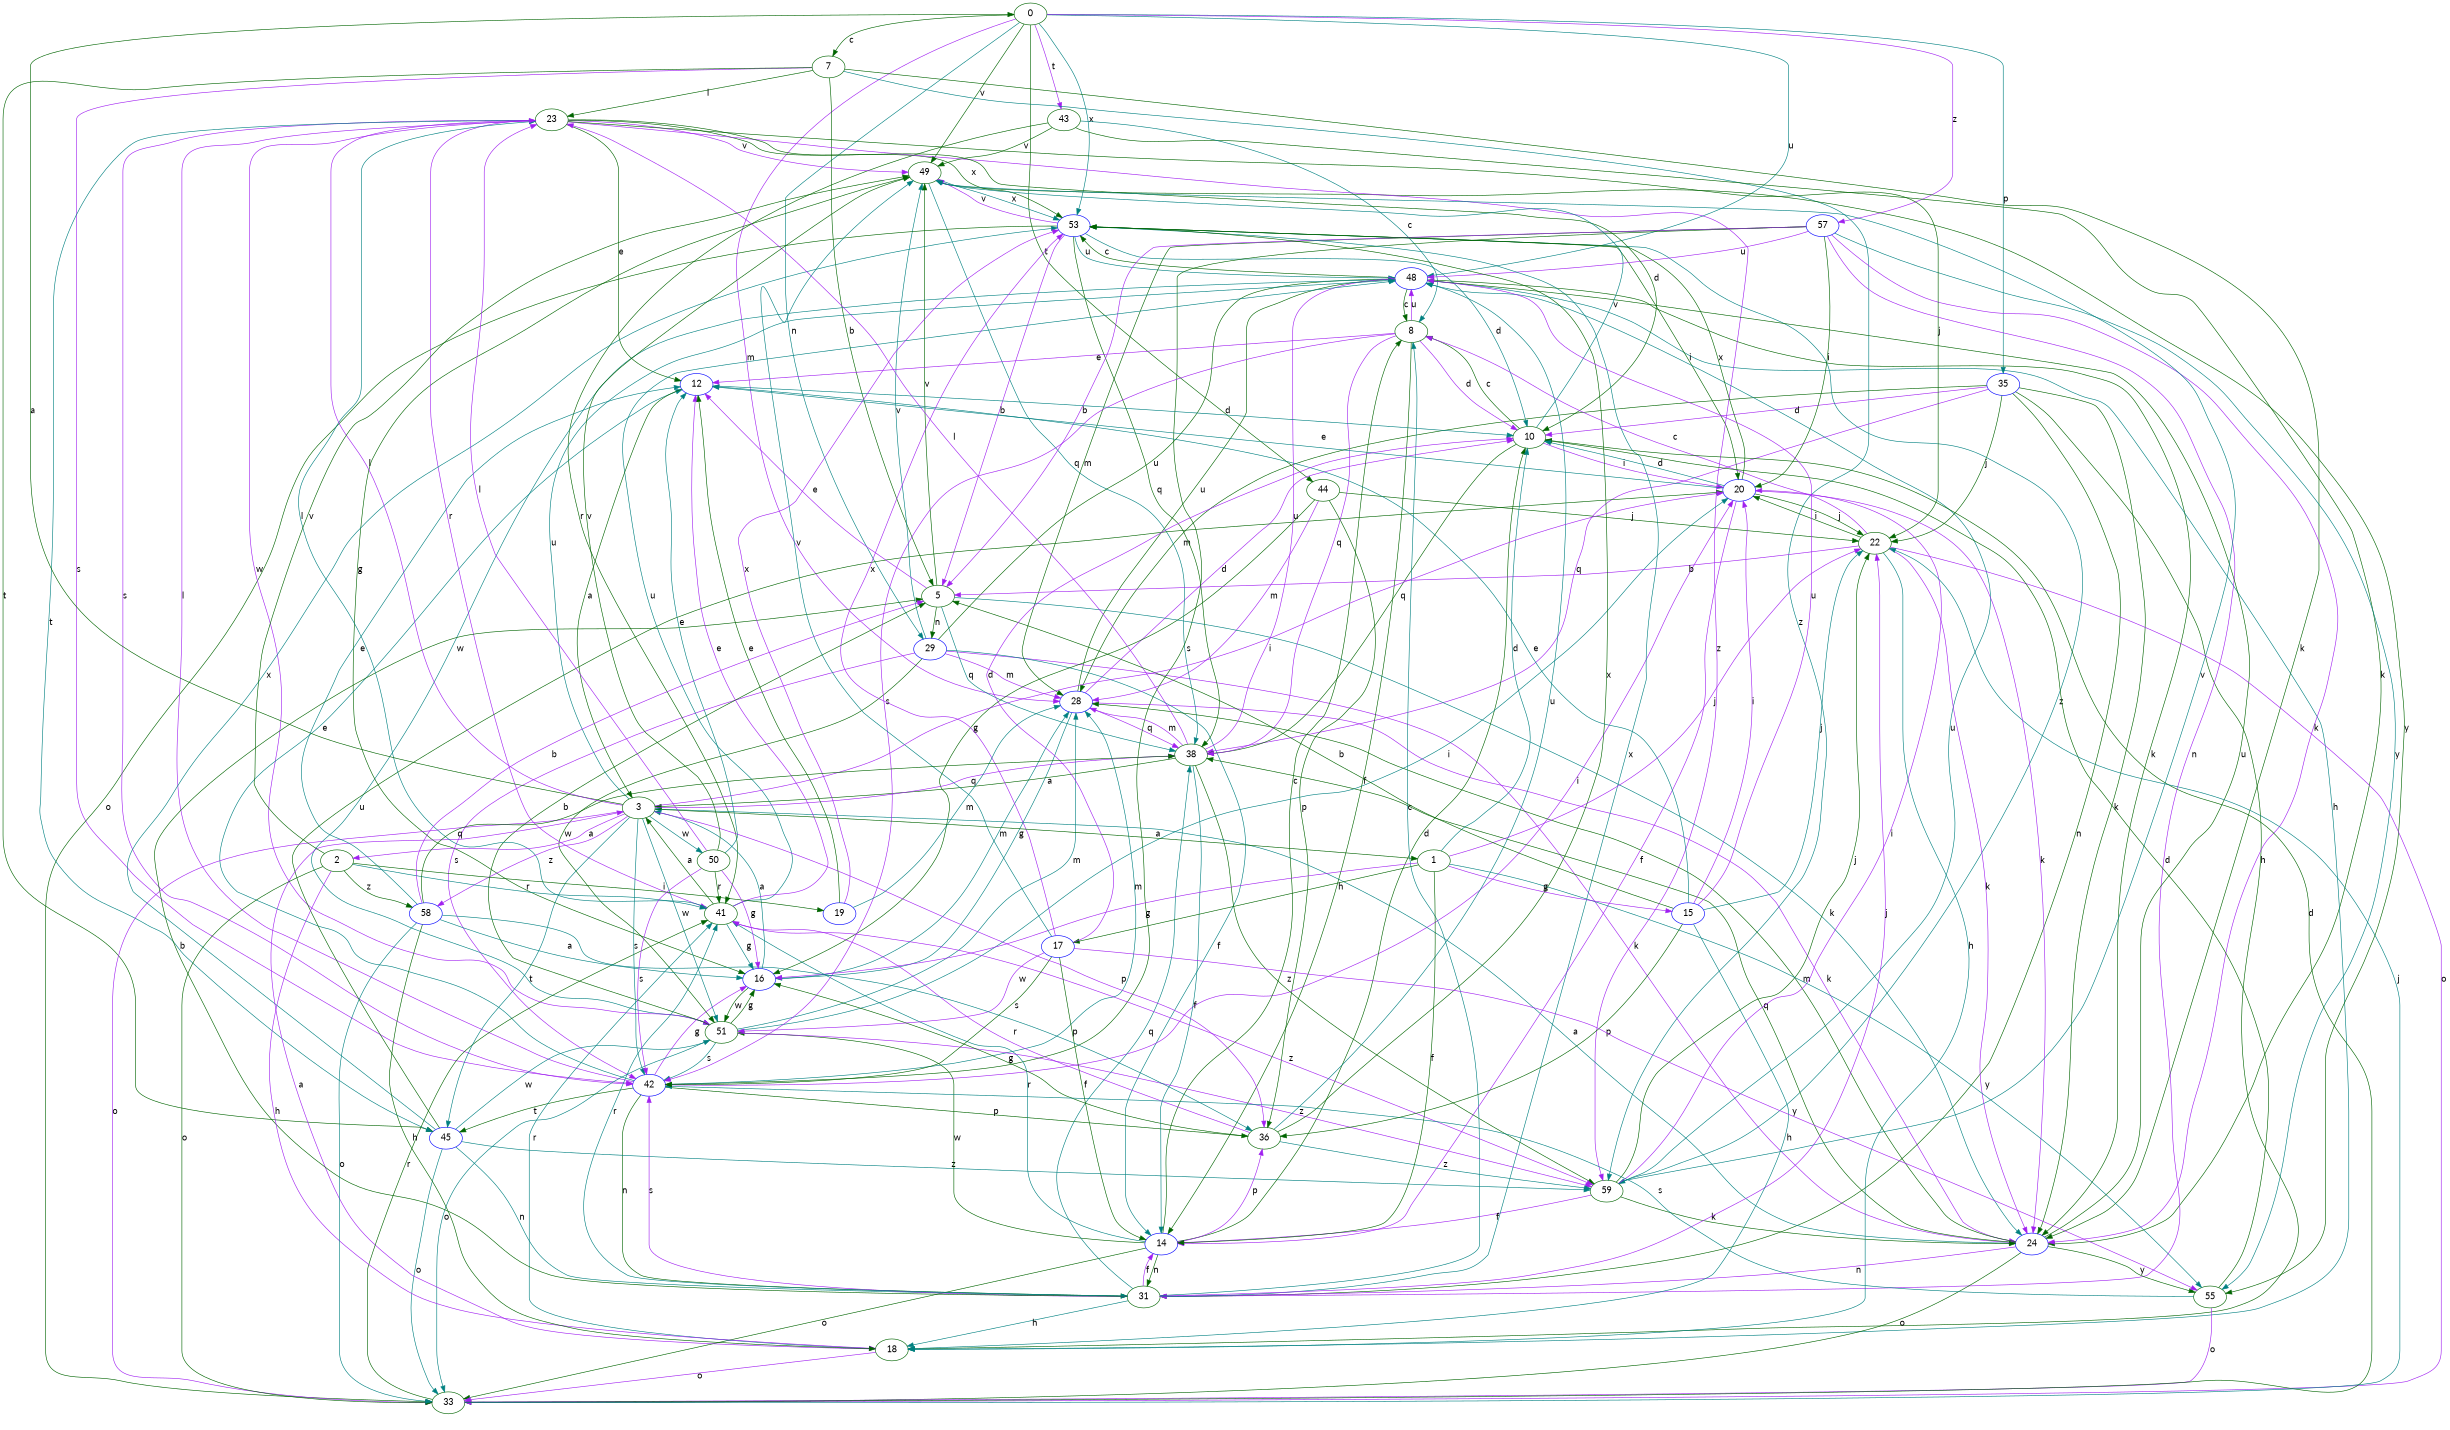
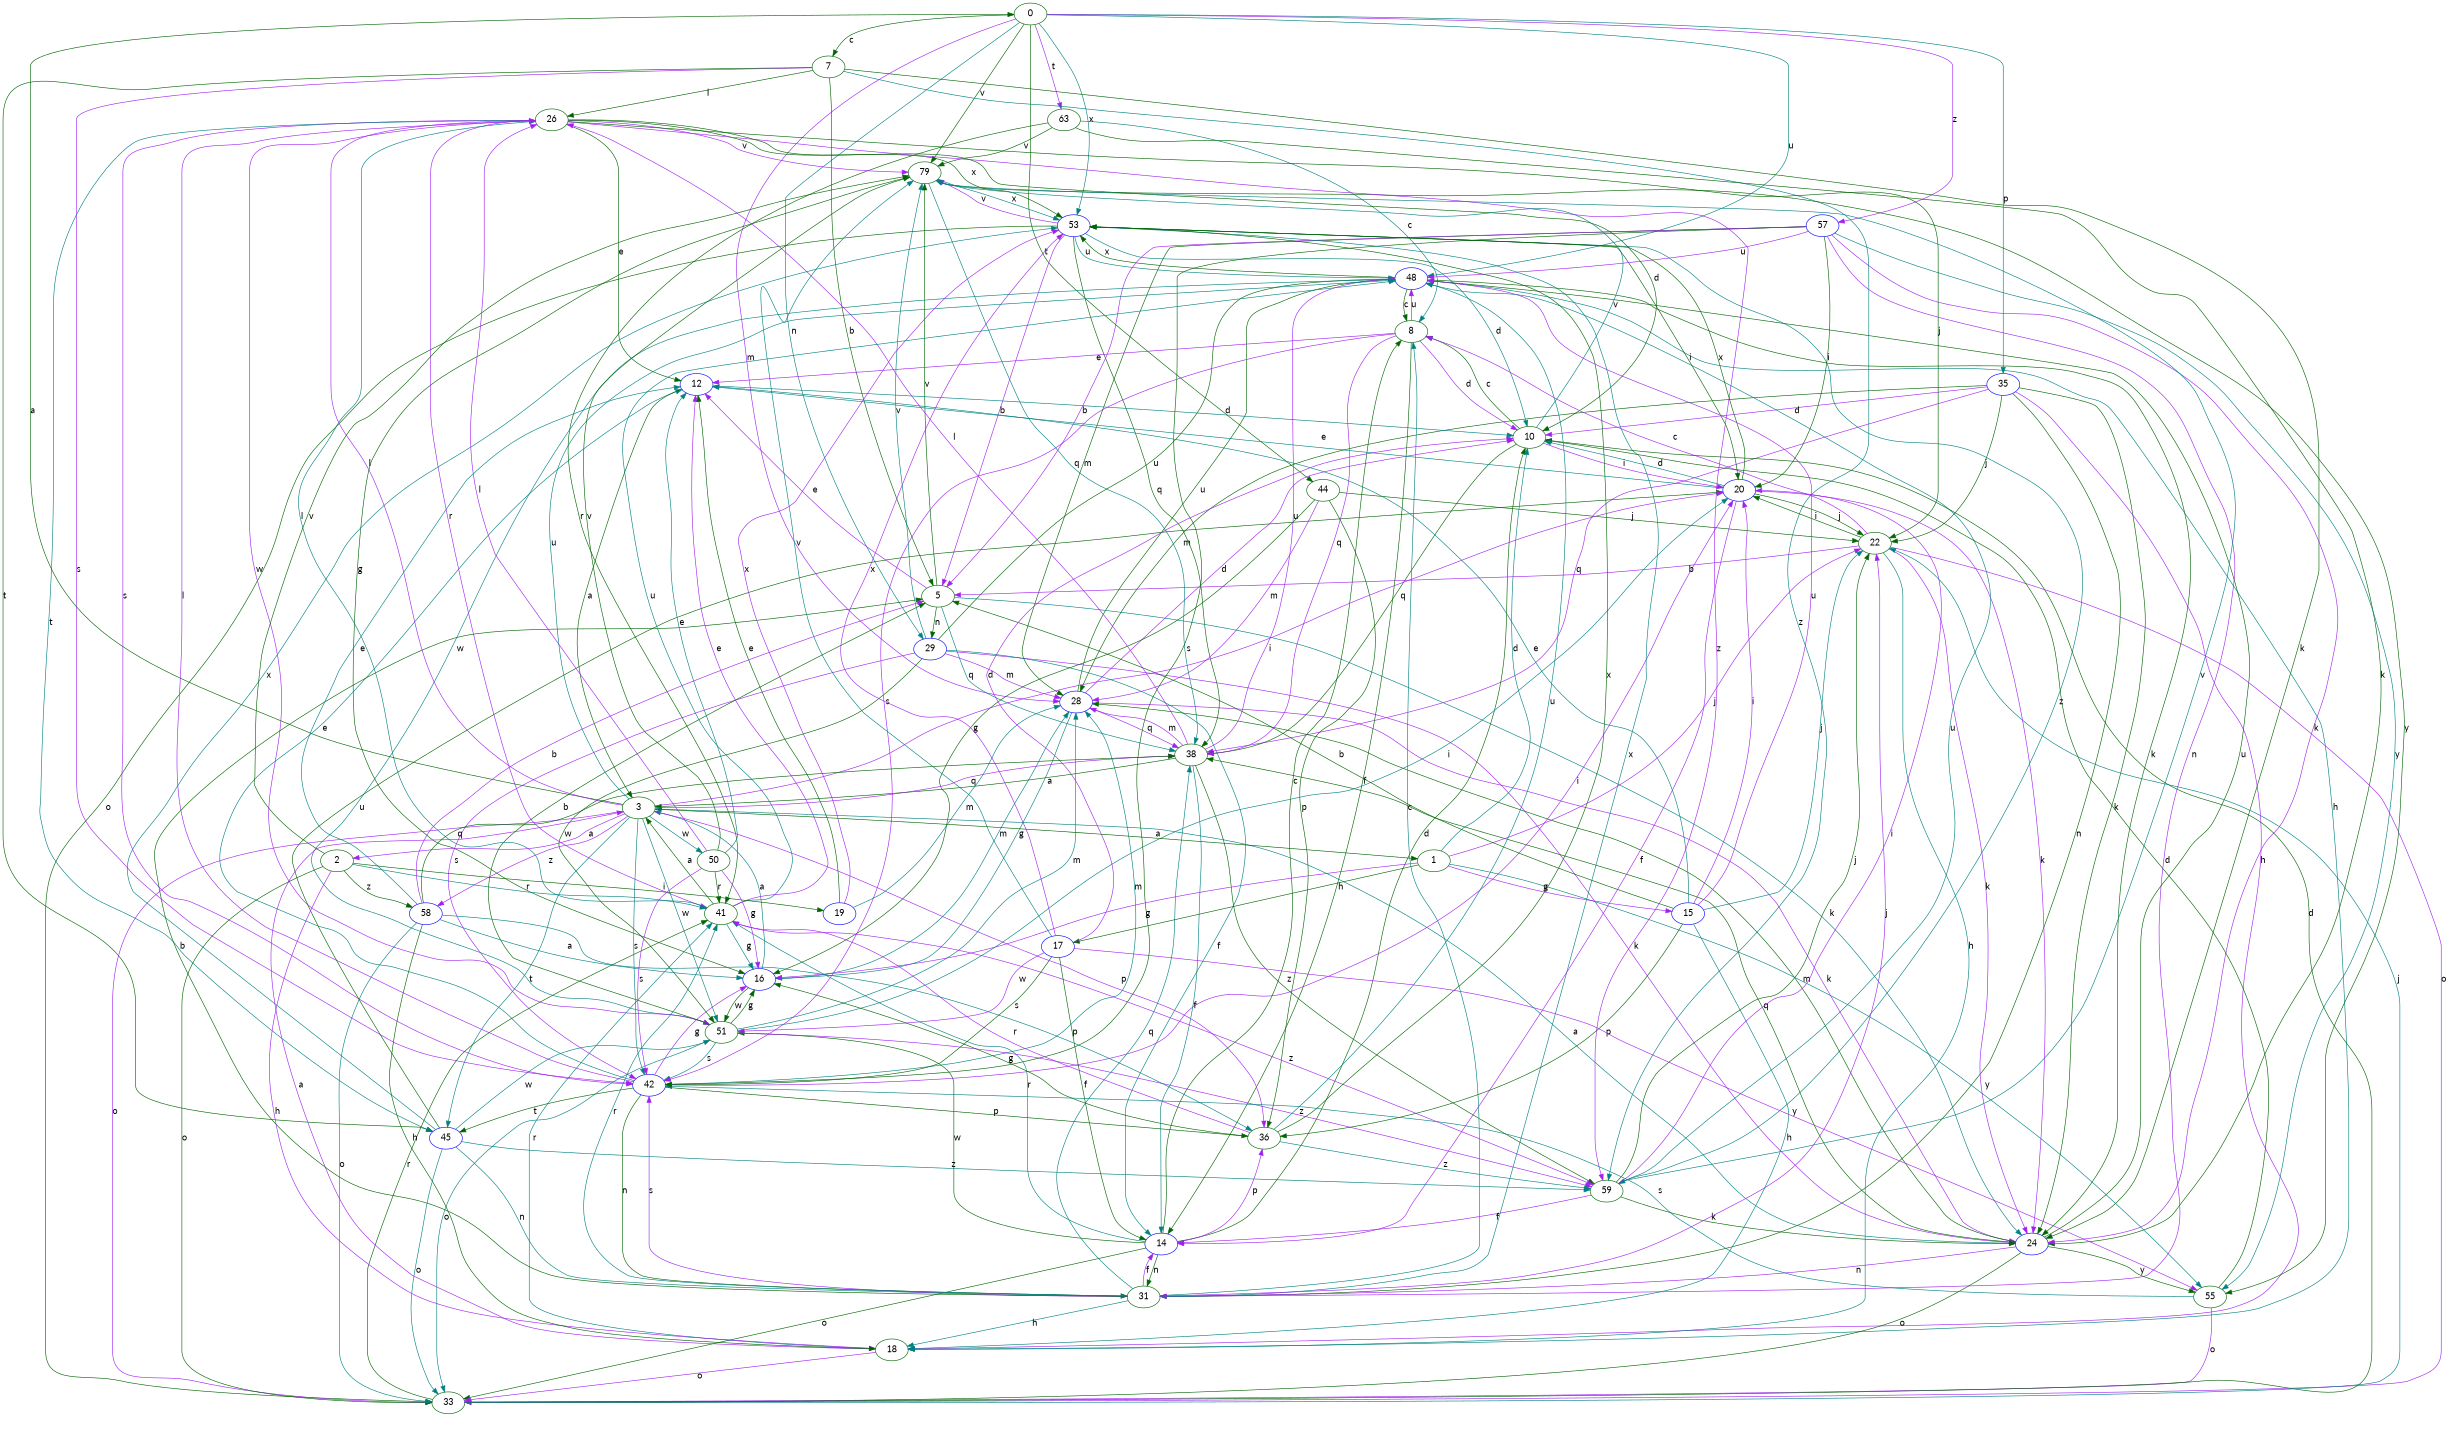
(552, 120) -> (552, 120)
(1064, 120) -> (1064, 120)
(925, 173) -> (925, 173)
(1107, 252) -> (1107, 252)
(1417, 1152) -> none
(2265, 1292) -> (2265, 1292)
